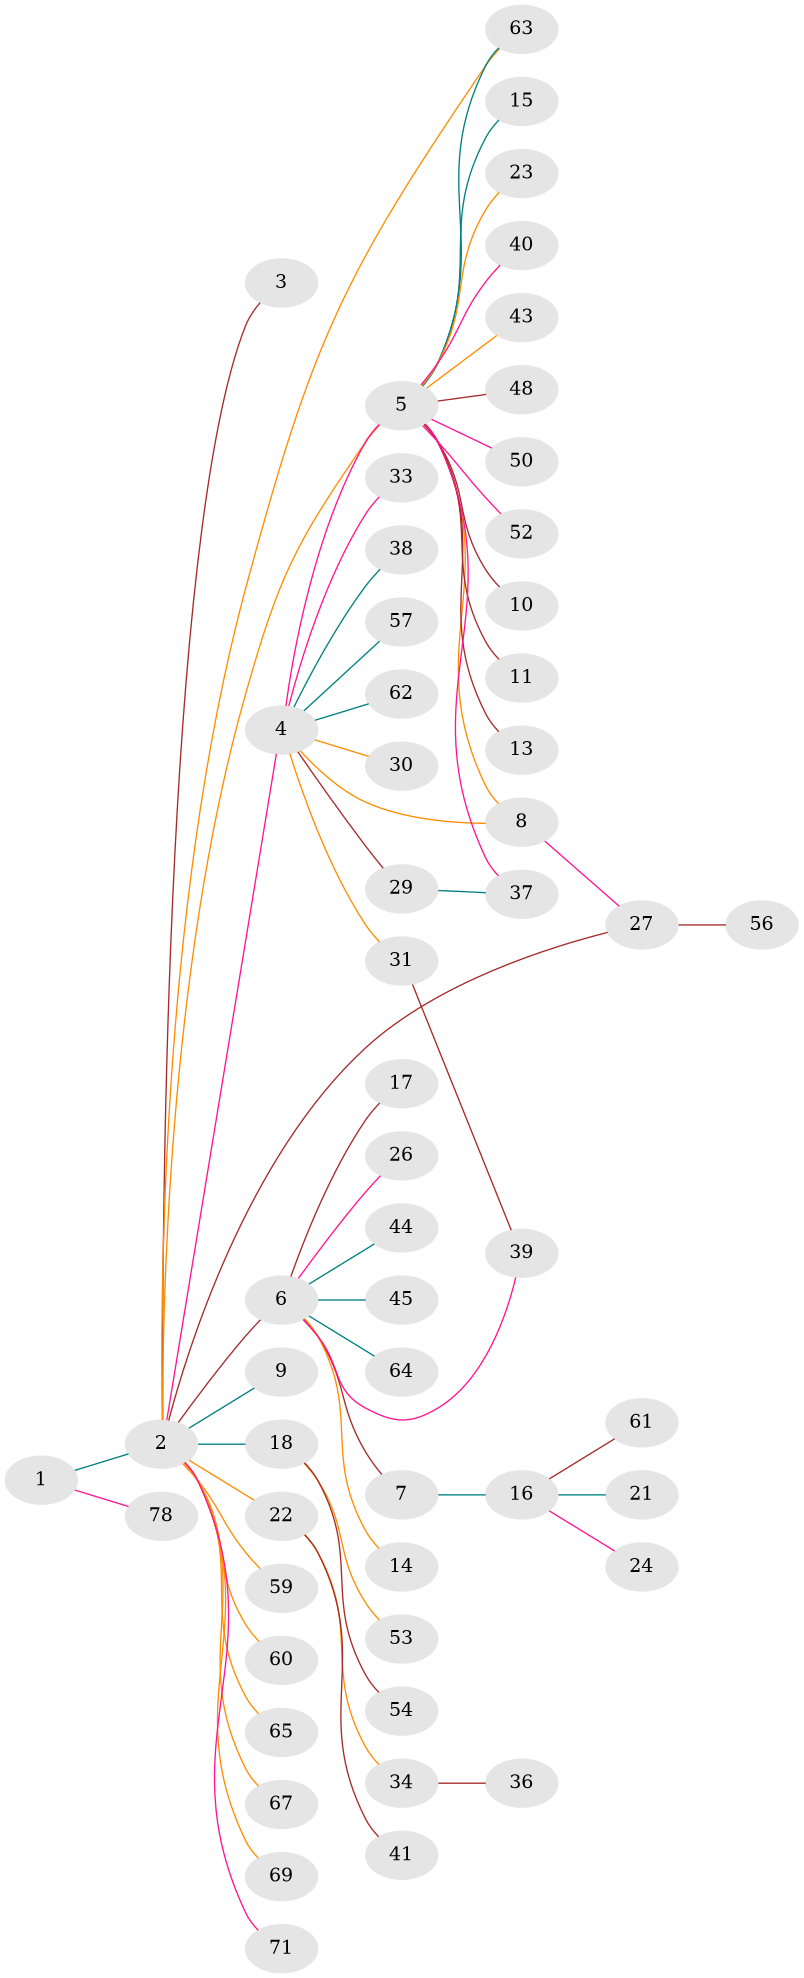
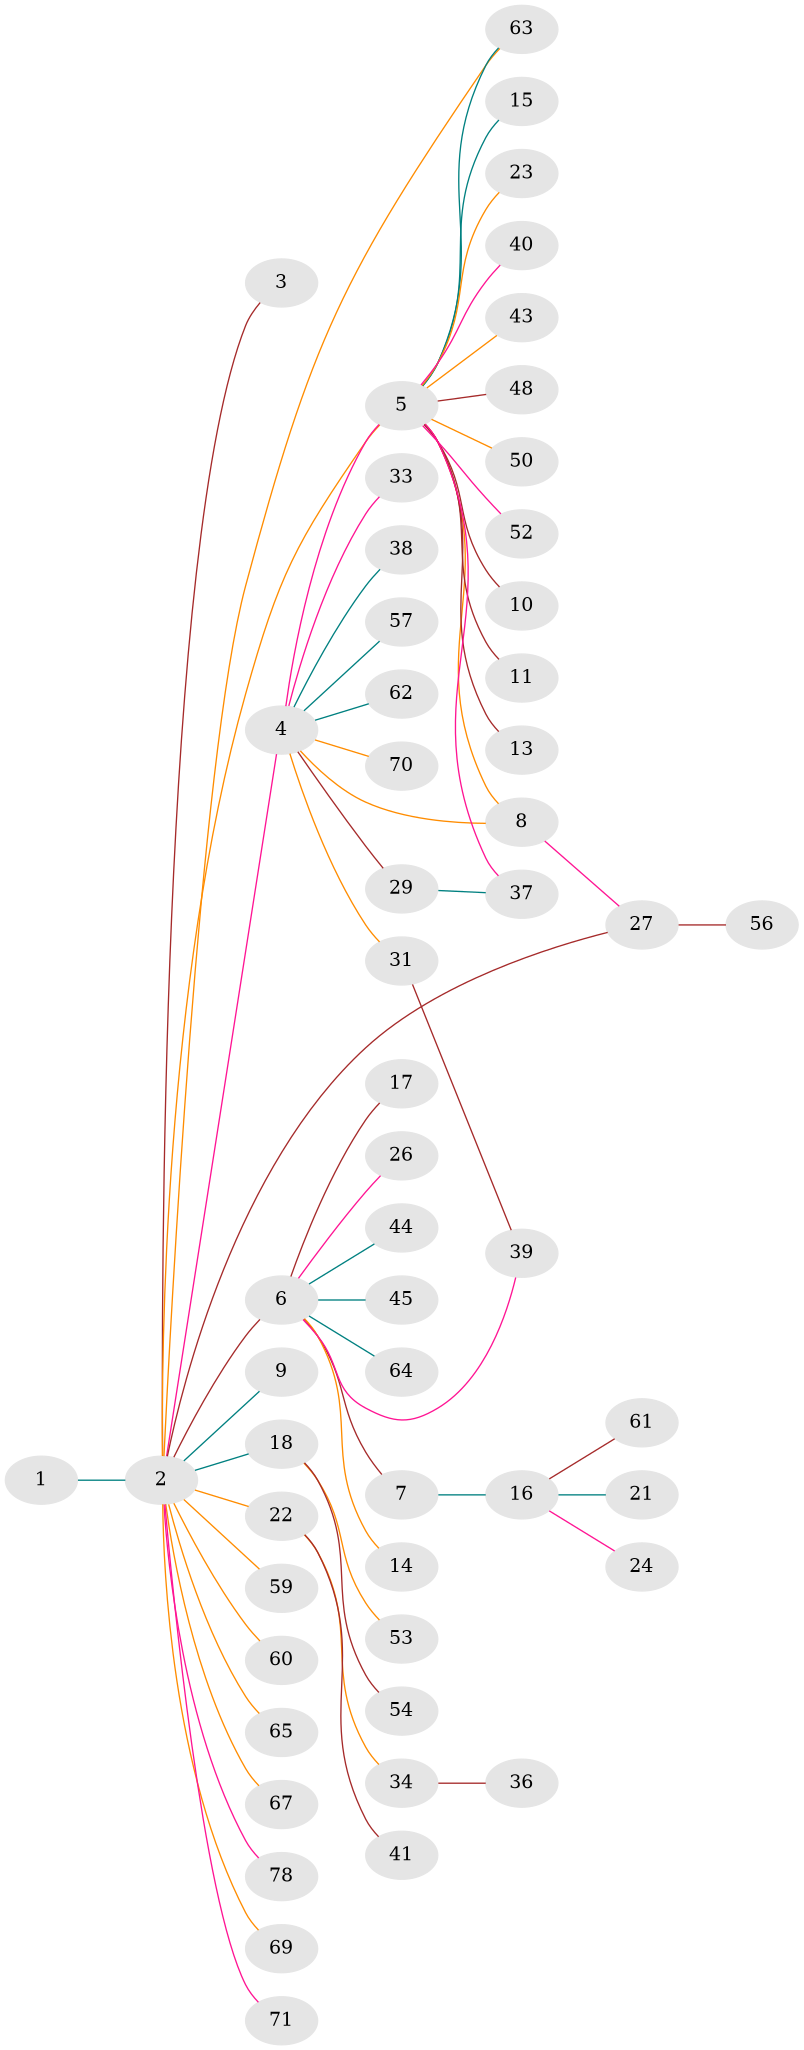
(462, 434) -> (462, 434)
(402, 766) -> (402, 766)
(102, 1498) -> (195, 1705)
